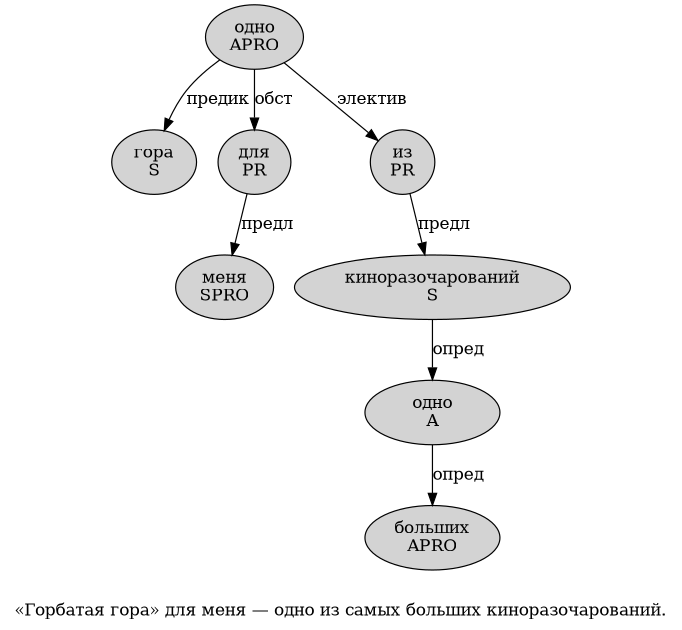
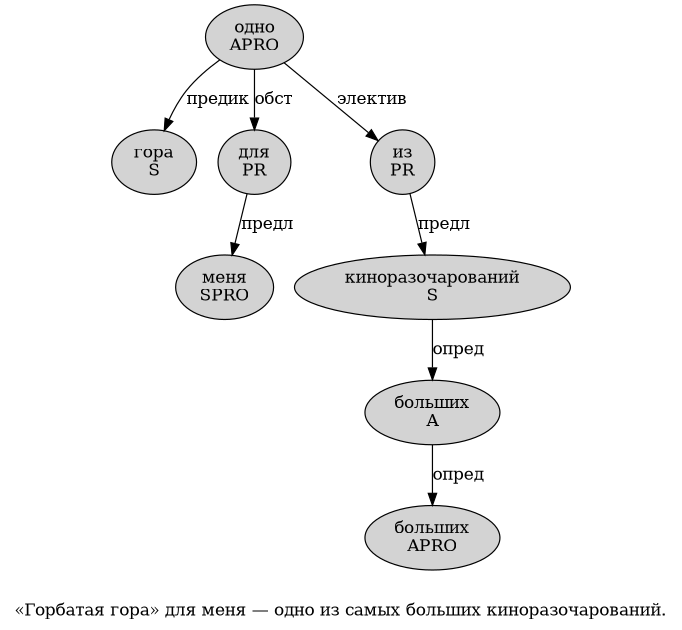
(432, 413) -> (432, 413)
